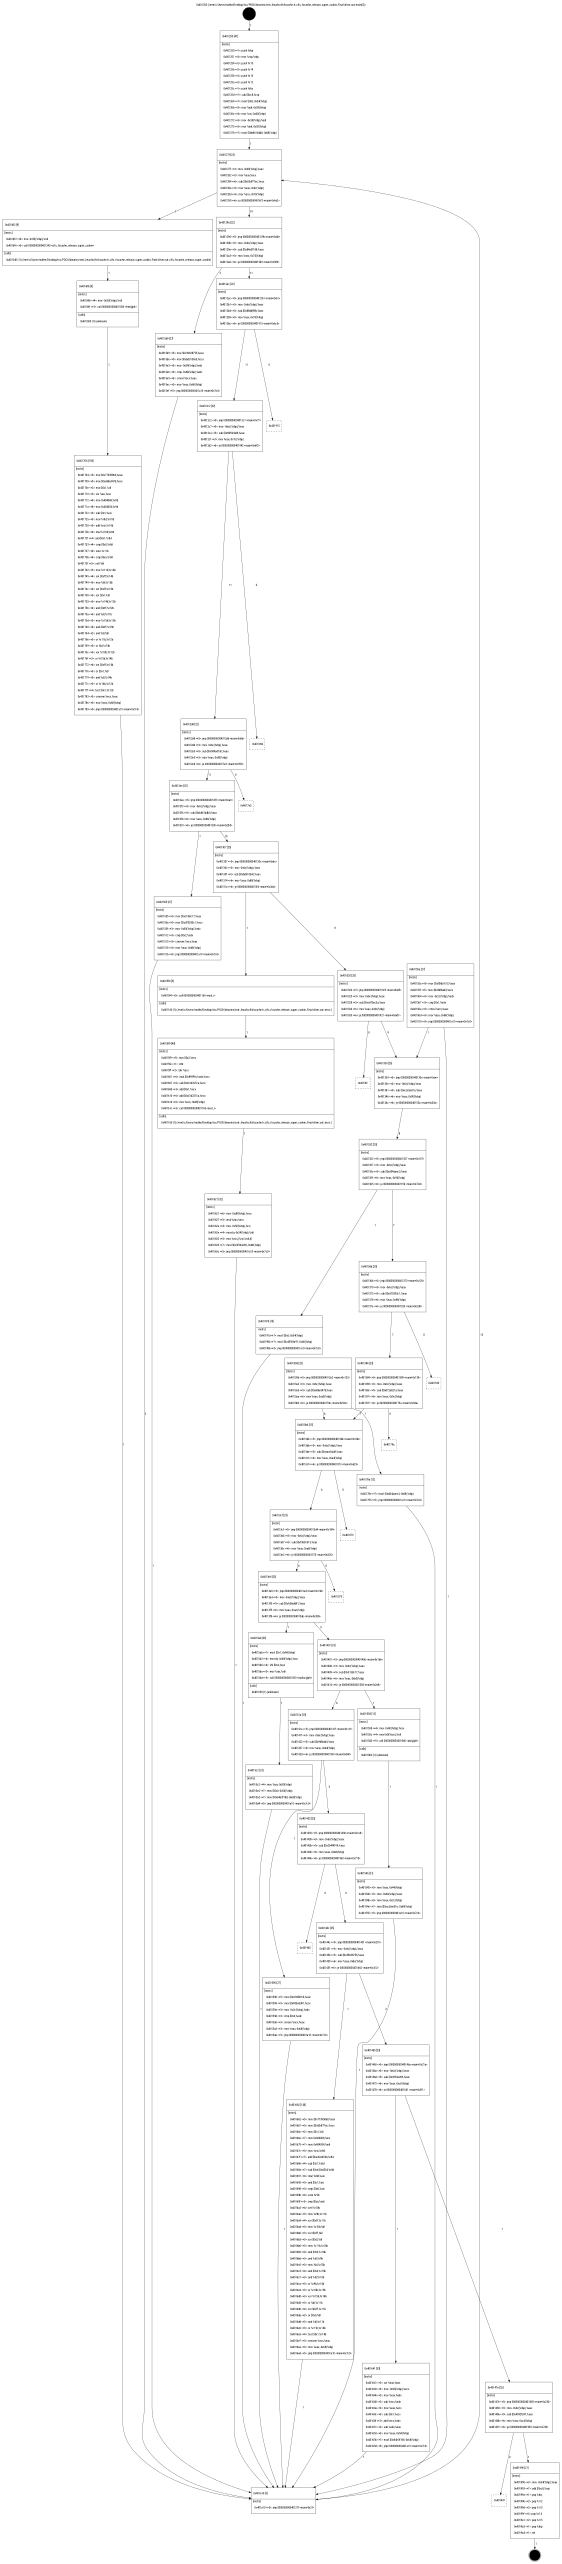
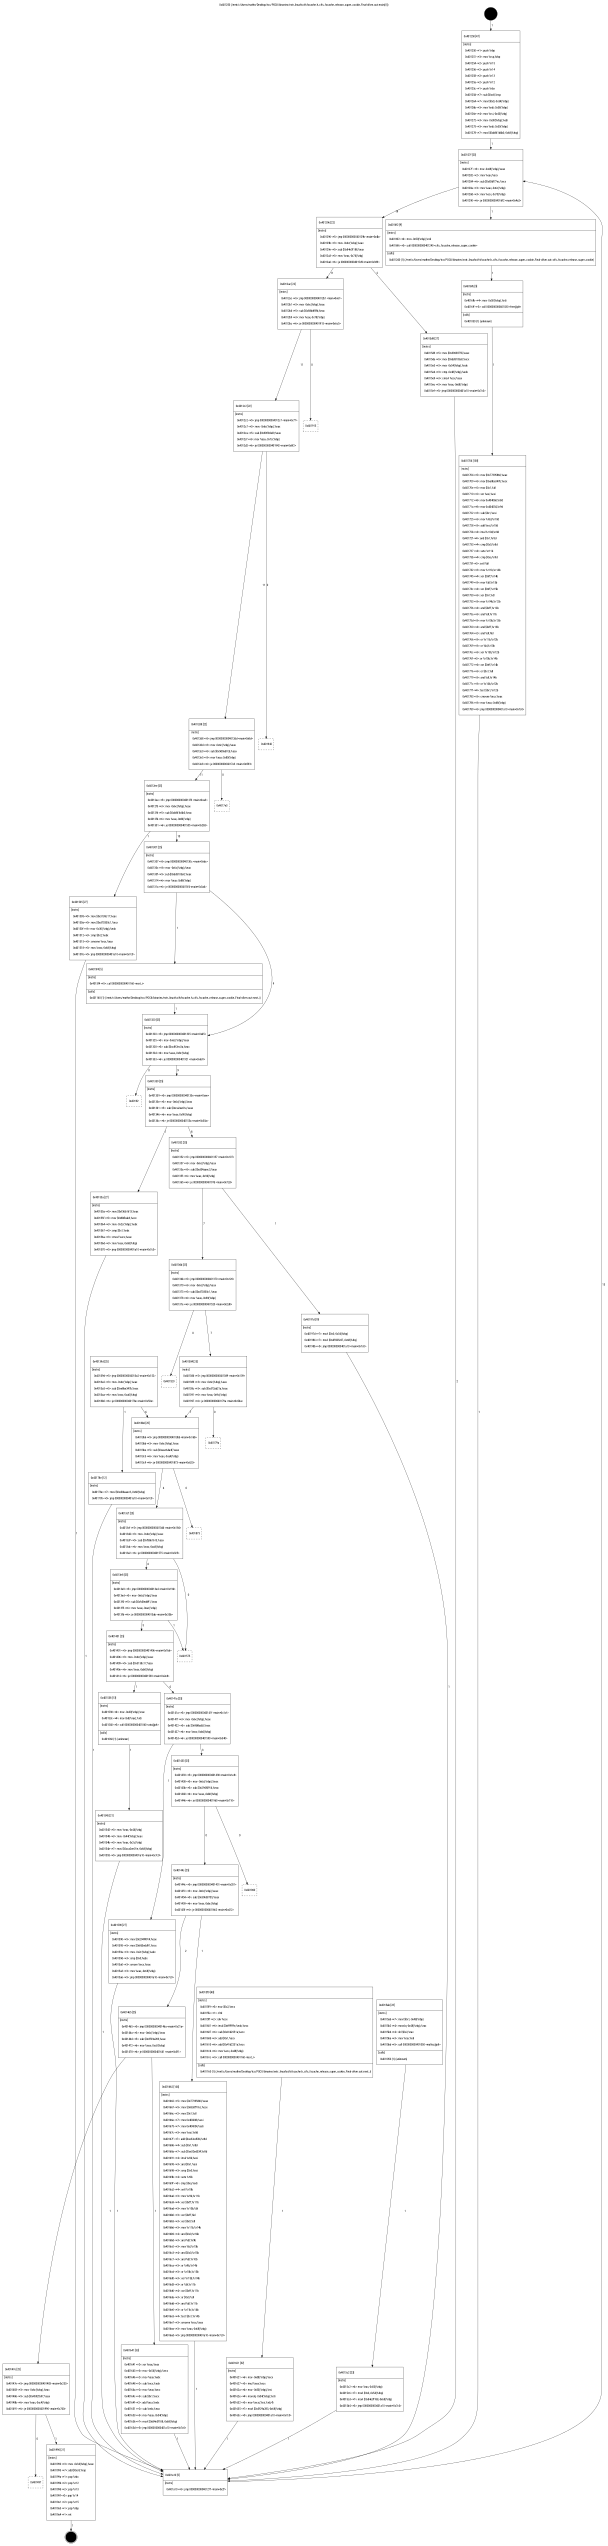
(246, 1026) -> (175, 1008)
(423, 1042) -> (153, 1158)
(287, 1626) -> (177, 1634)
